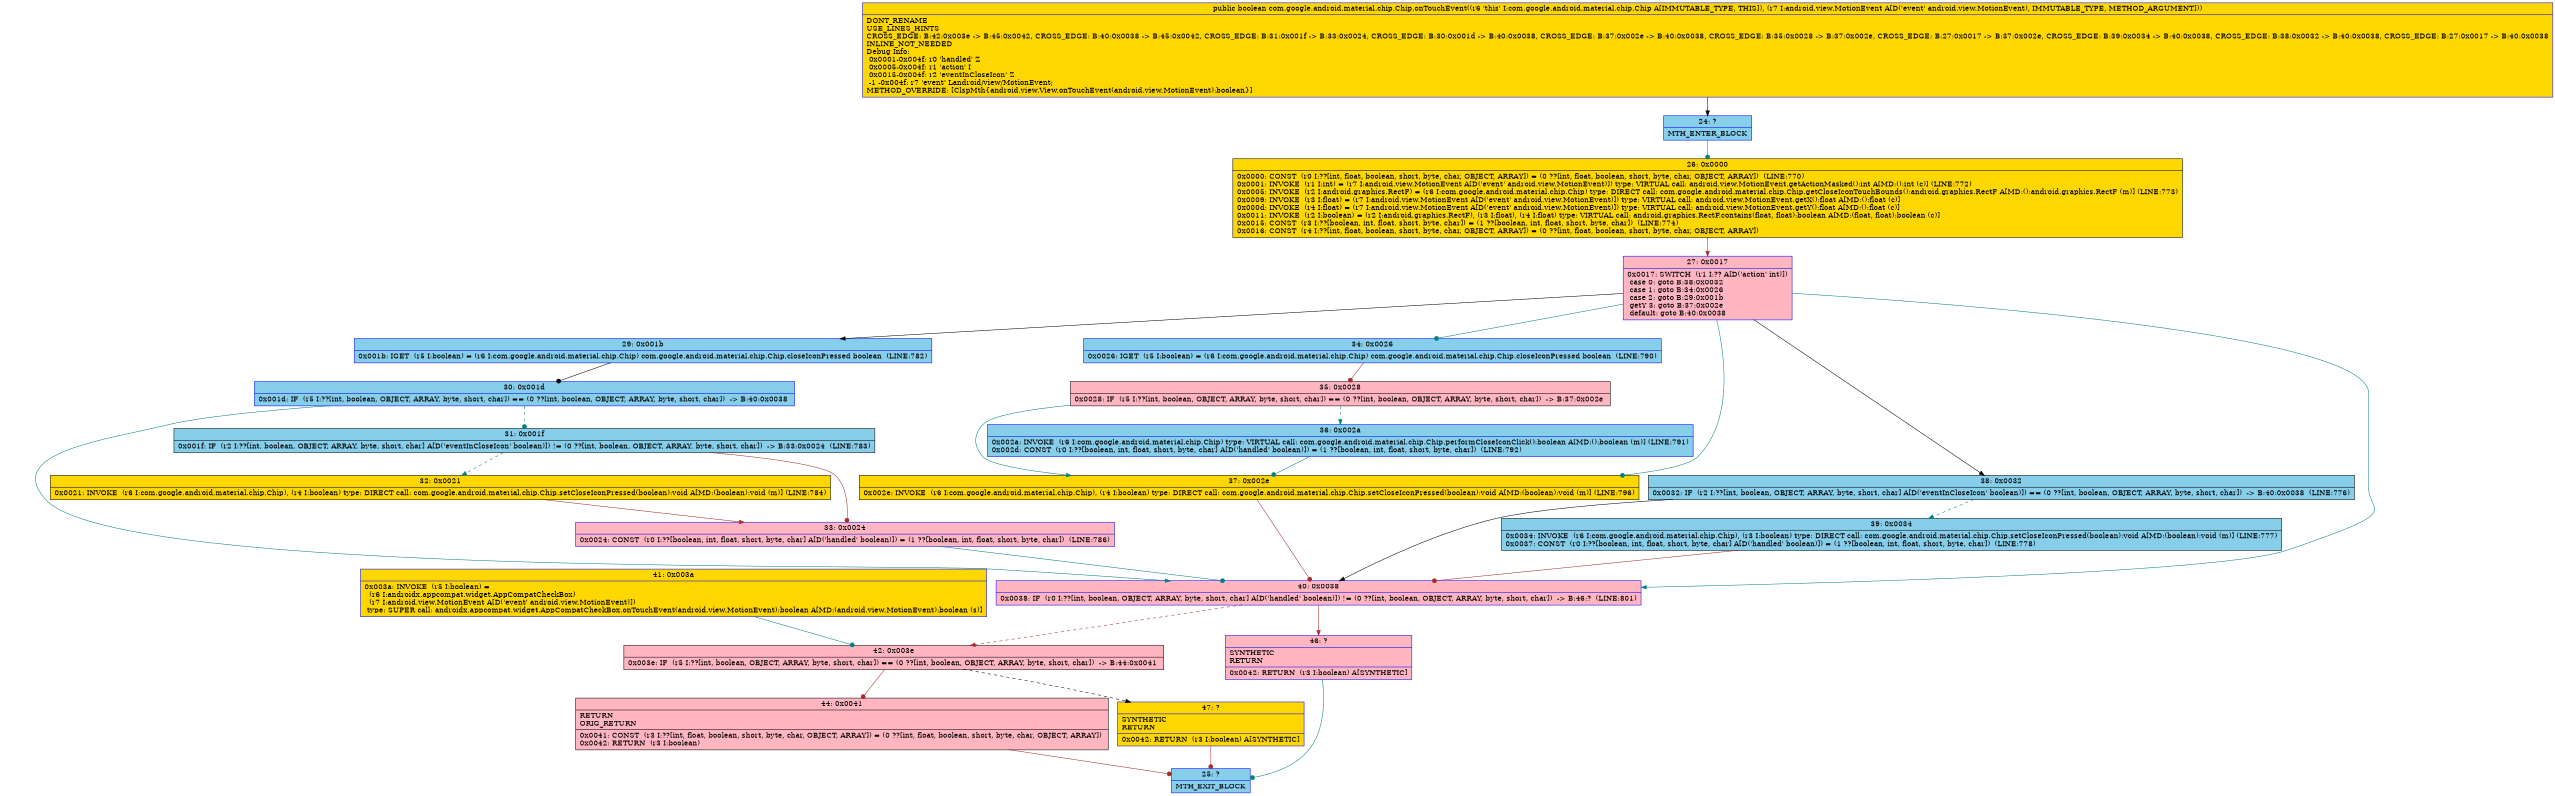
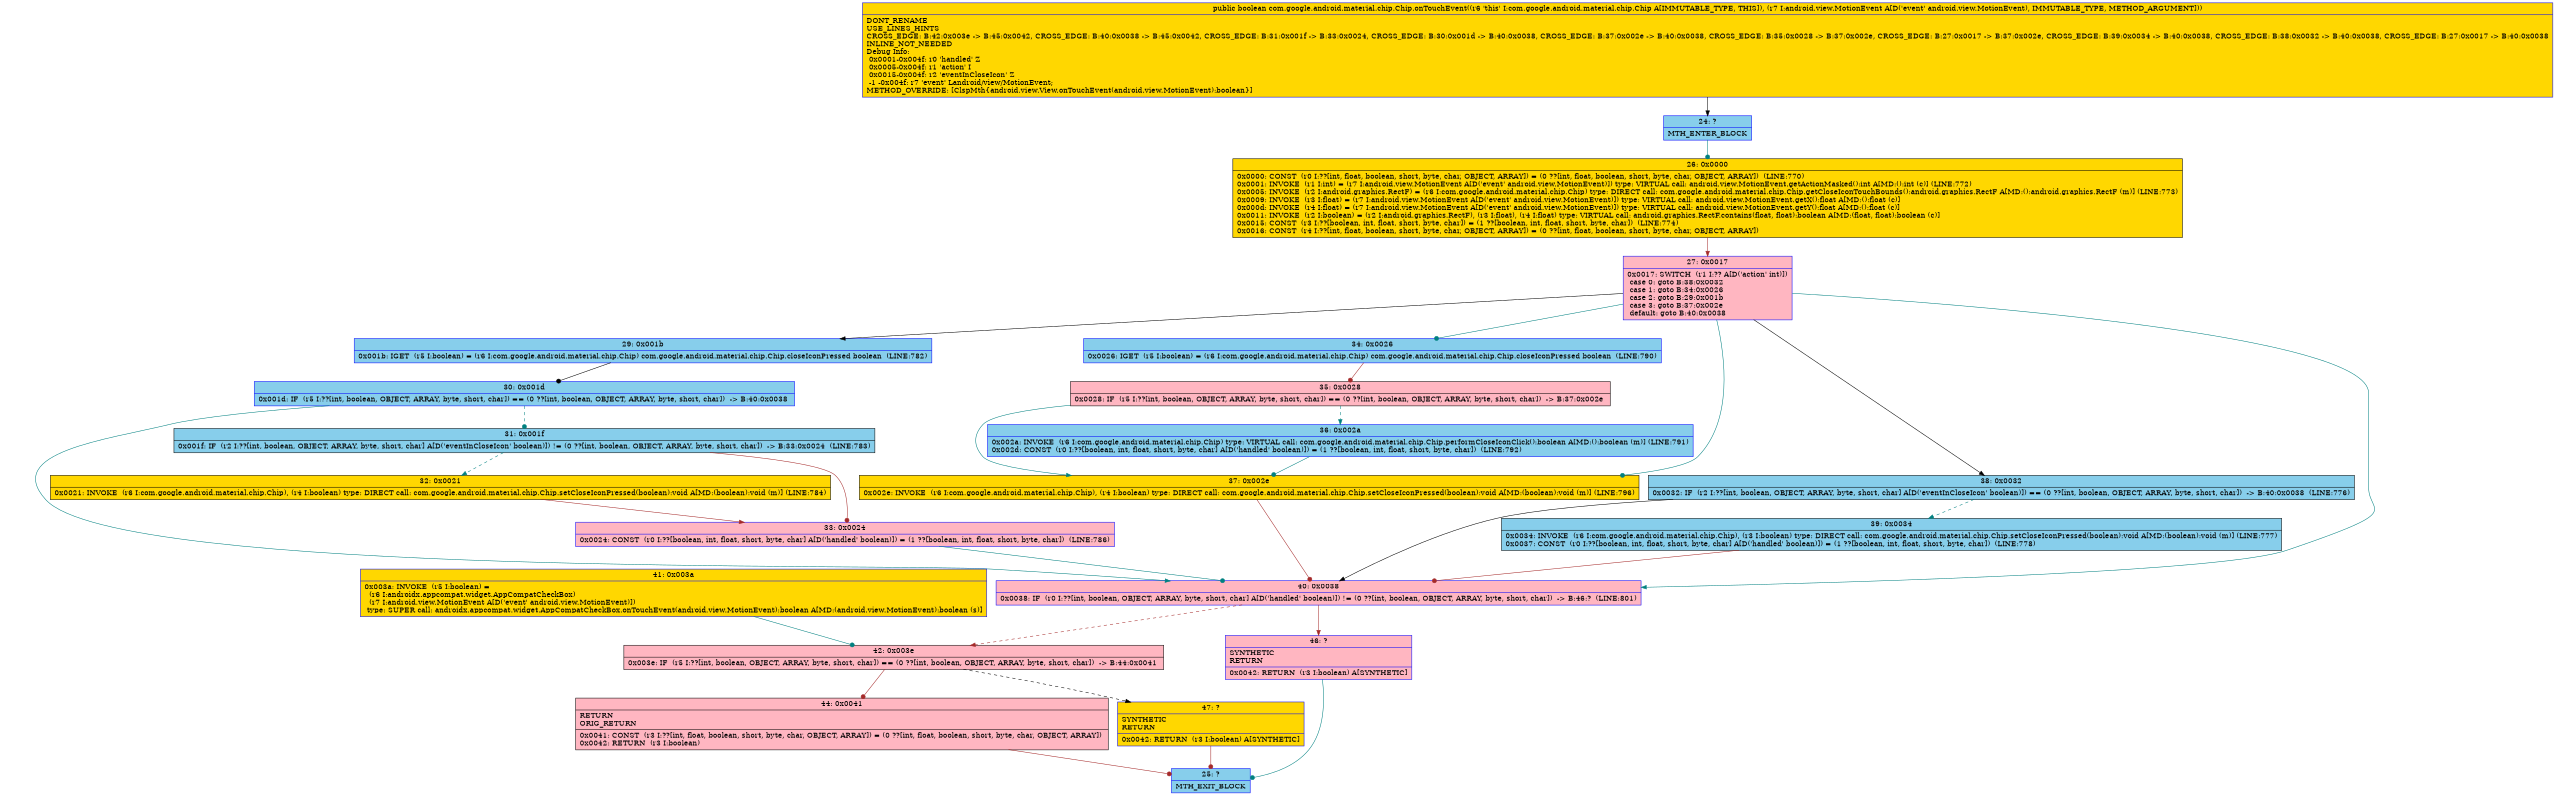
(1676, 306) -> (1675, 306)
